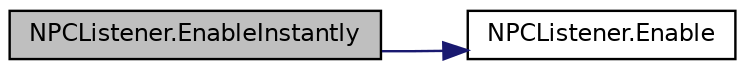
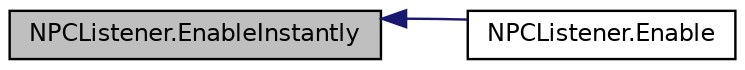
(413, 51) -> (437, 19)
